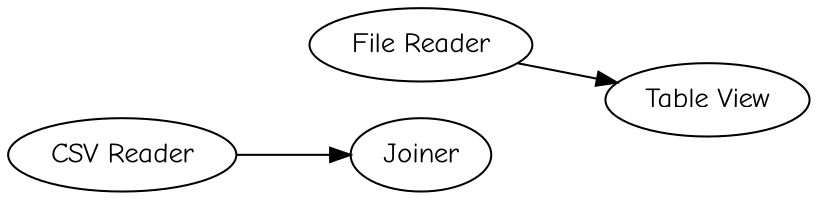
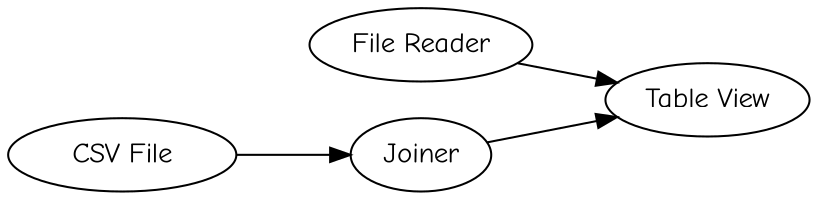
none -> (542, 132)
(122, 155) -> (122, 155)
